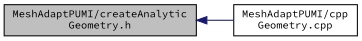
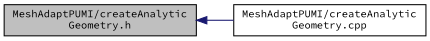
(296, 20) -> (330, 20)
